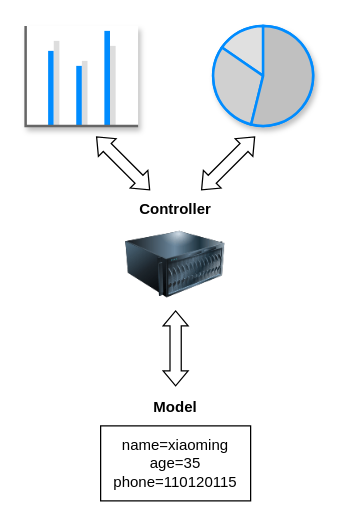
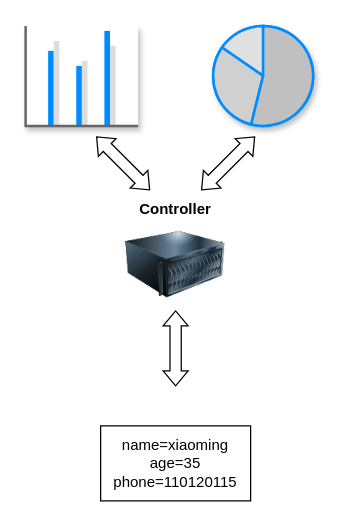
(176, 407) -> none
